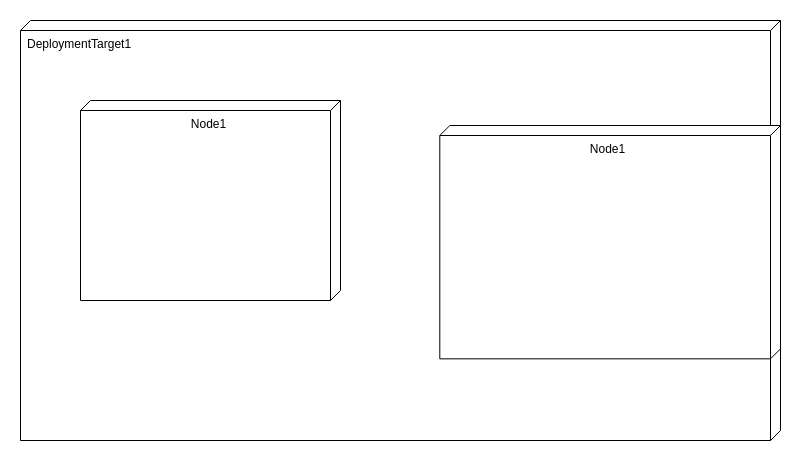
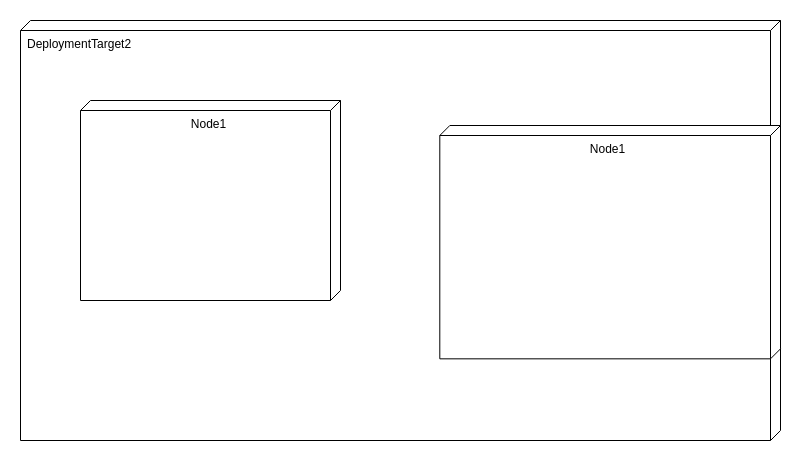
(83, 45) -> (83, 45)
